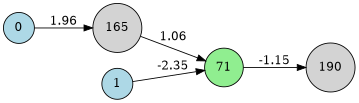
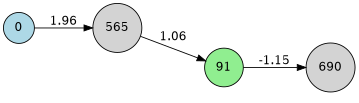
(117, 28) -> (117, 28)
(224, 67) -> (224, 67)
(331, 67) -> (331, 67)
(117, 84) -> none
